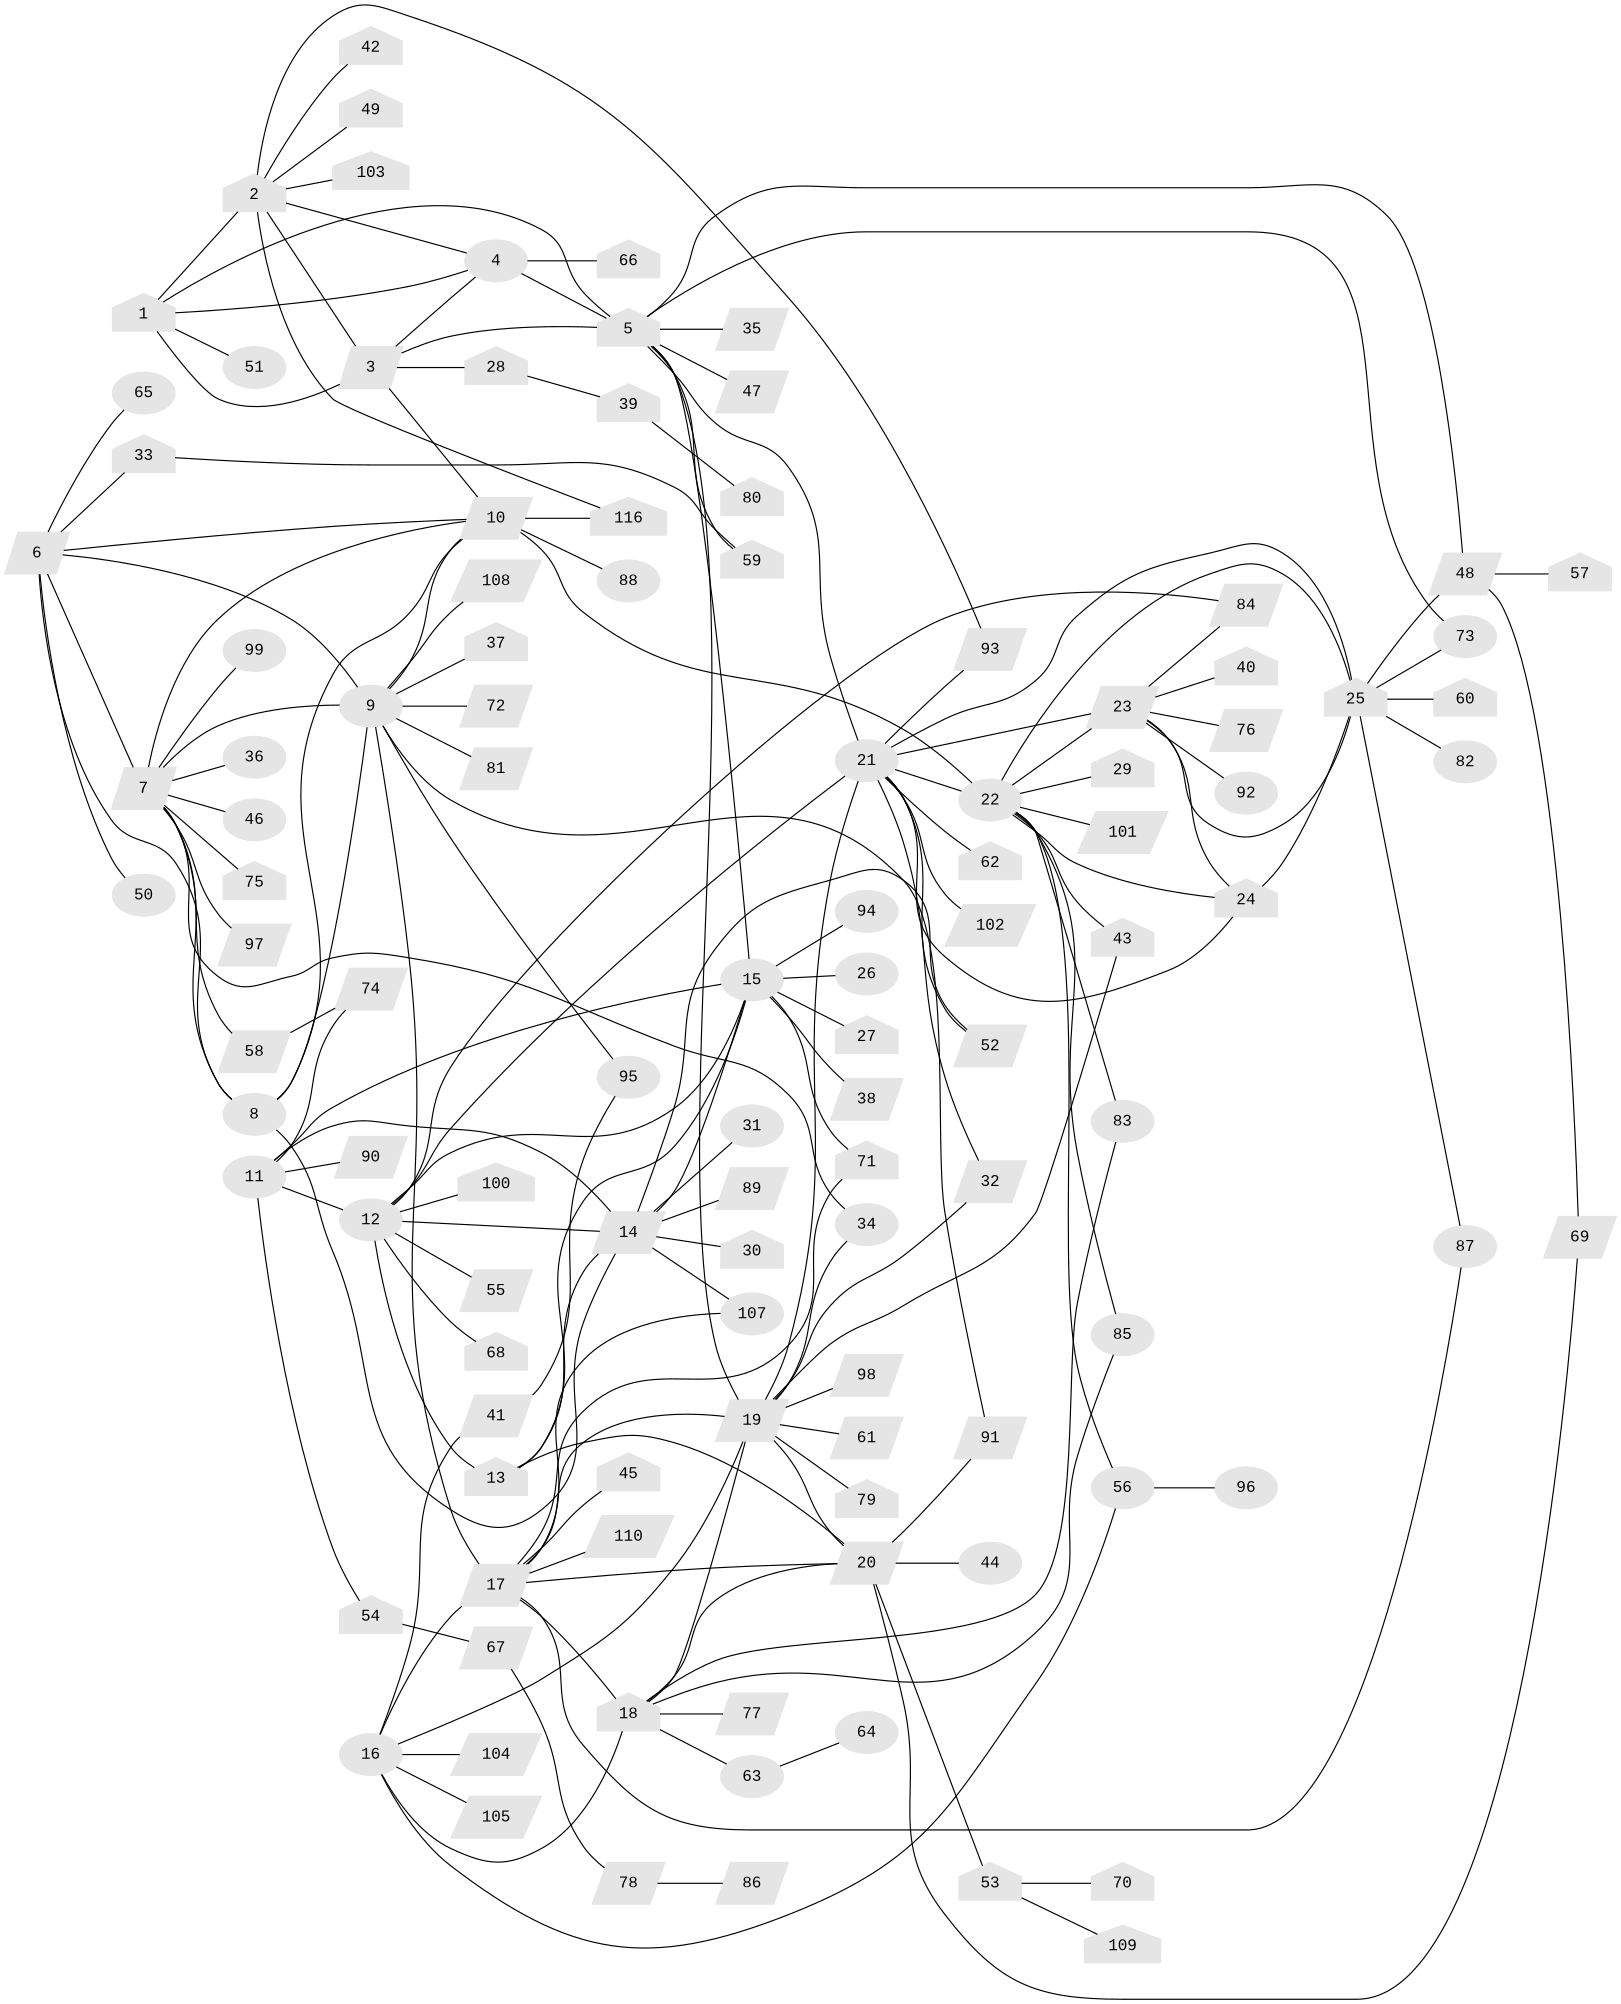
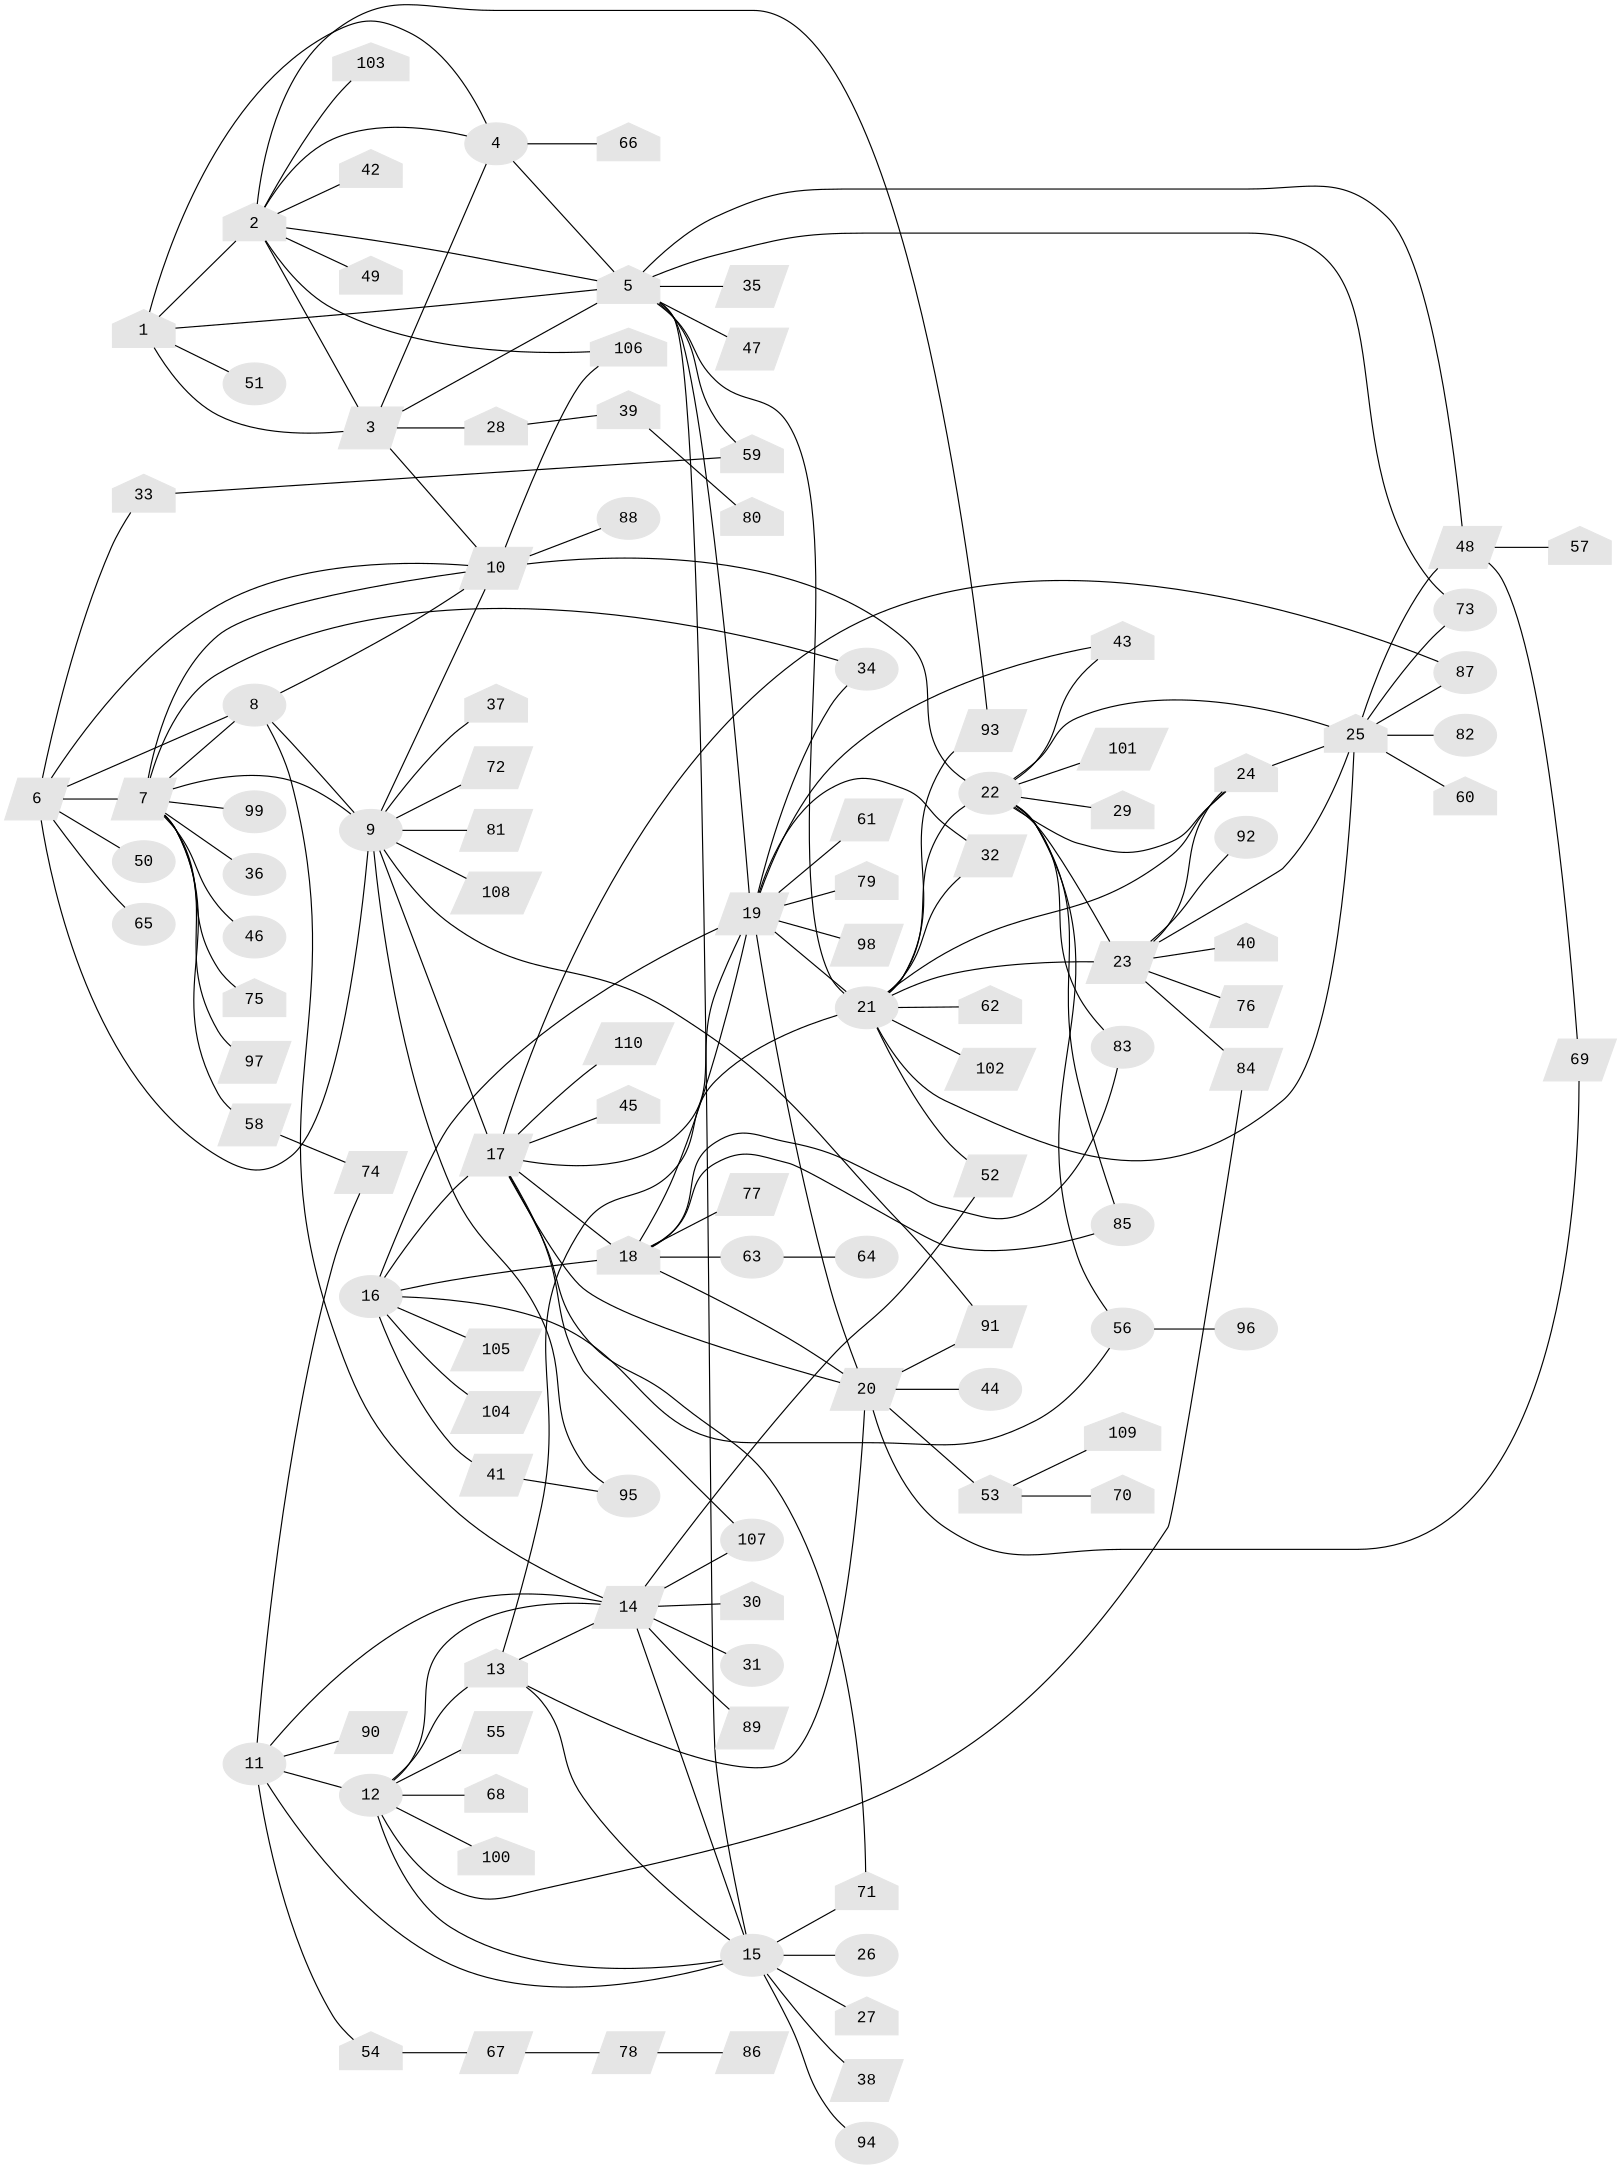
none -> (434, 250)
(629, 518) -> (629, 349)
(604, 976) -> (571, 1248)
